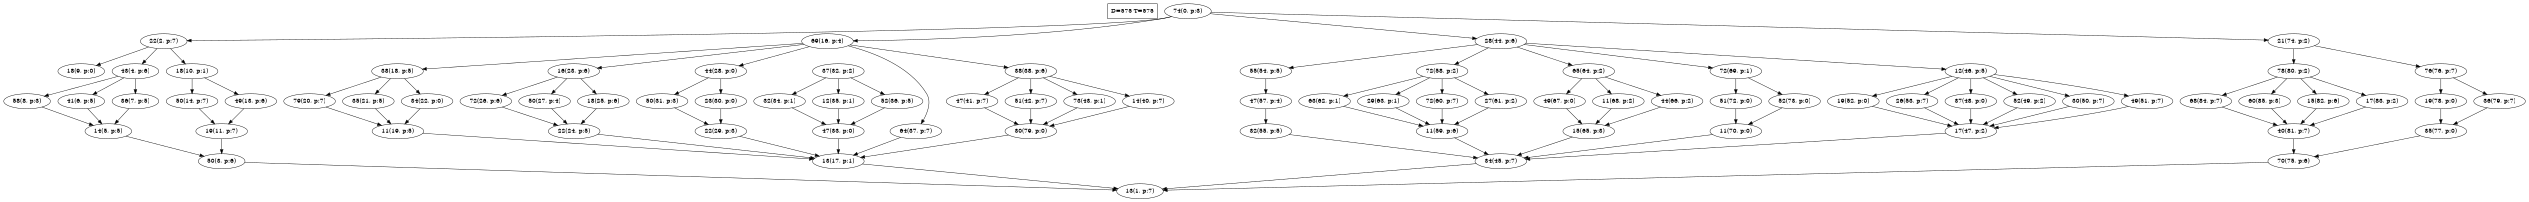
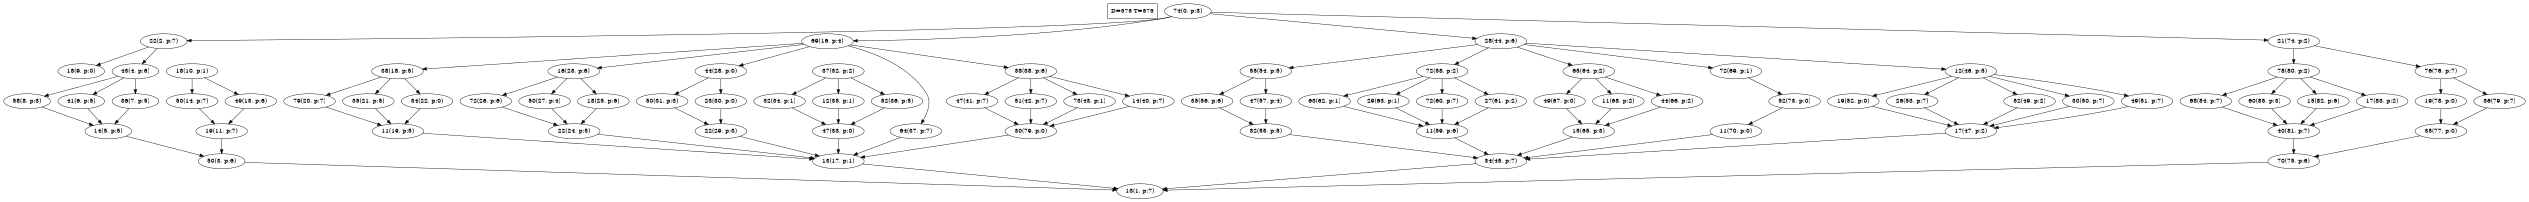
(176, 55) -> none
none -> (1207, 101)
(1736, 101) -> none
(1971, 101) -> none
